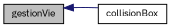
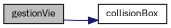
(86, 7) -> (76, 20)
